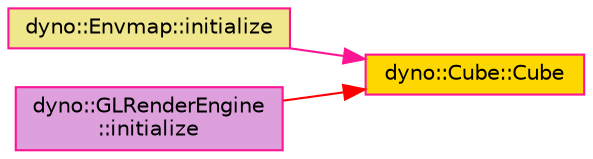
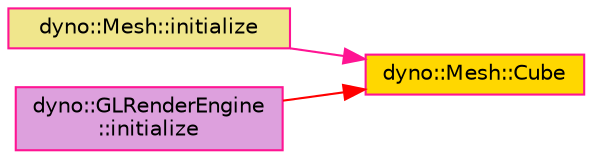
(149, 28) -> (149, 28)
(475, 75) -> (475, 75)
